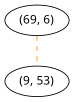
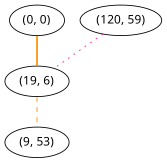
none -> (37, 20)
(37, 20) -> (37, 81)
none -> (121, 20)
